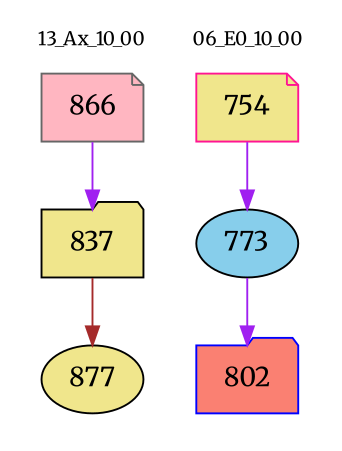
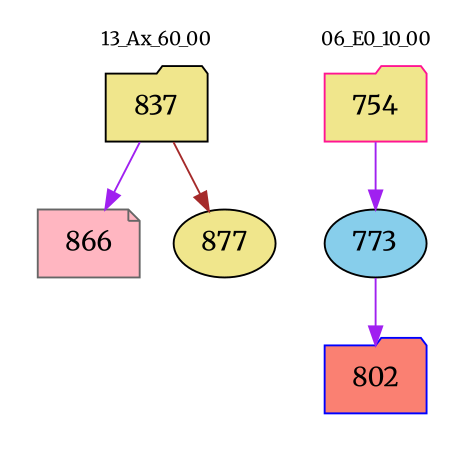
(92, 41) -> (157, 41)
(247, 108) -> (376, 108)
(92, 166) -> (127, 167)
